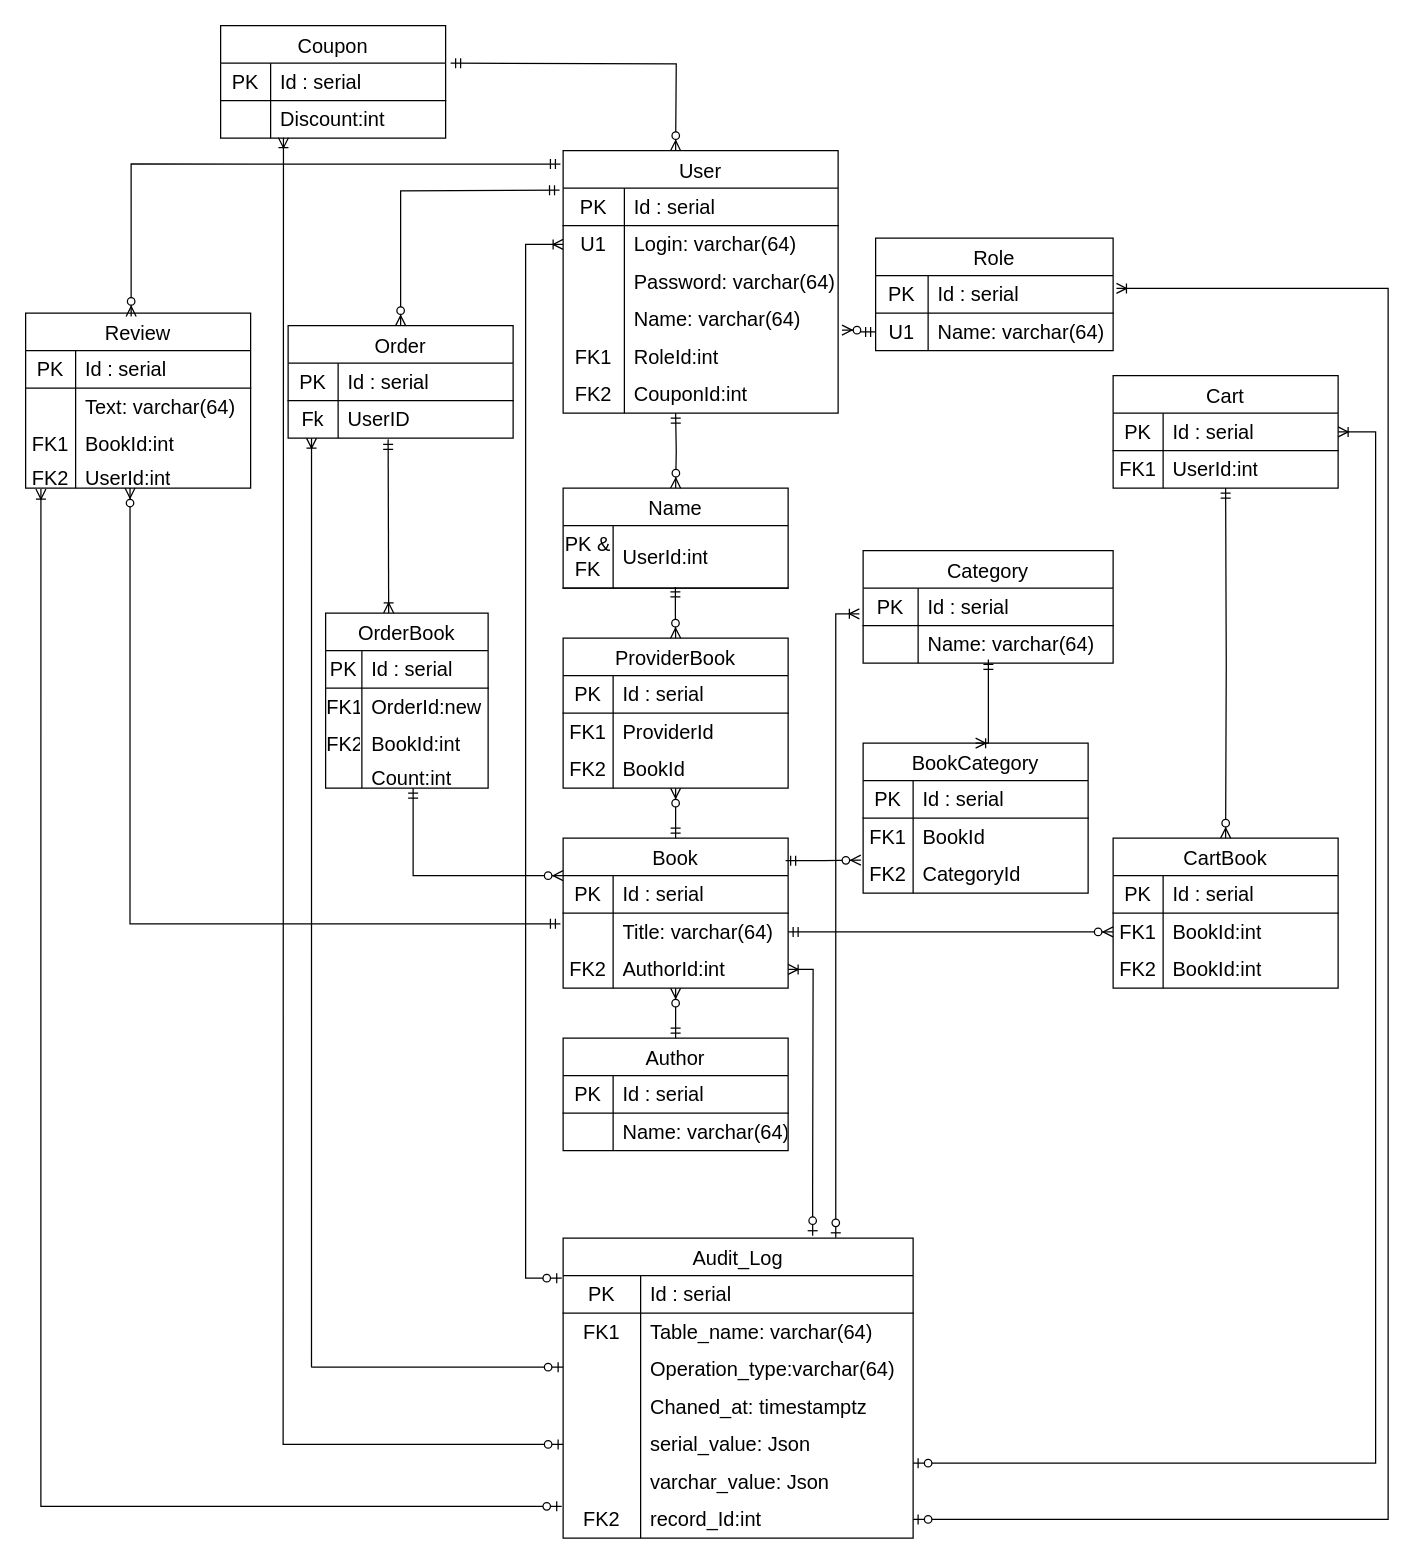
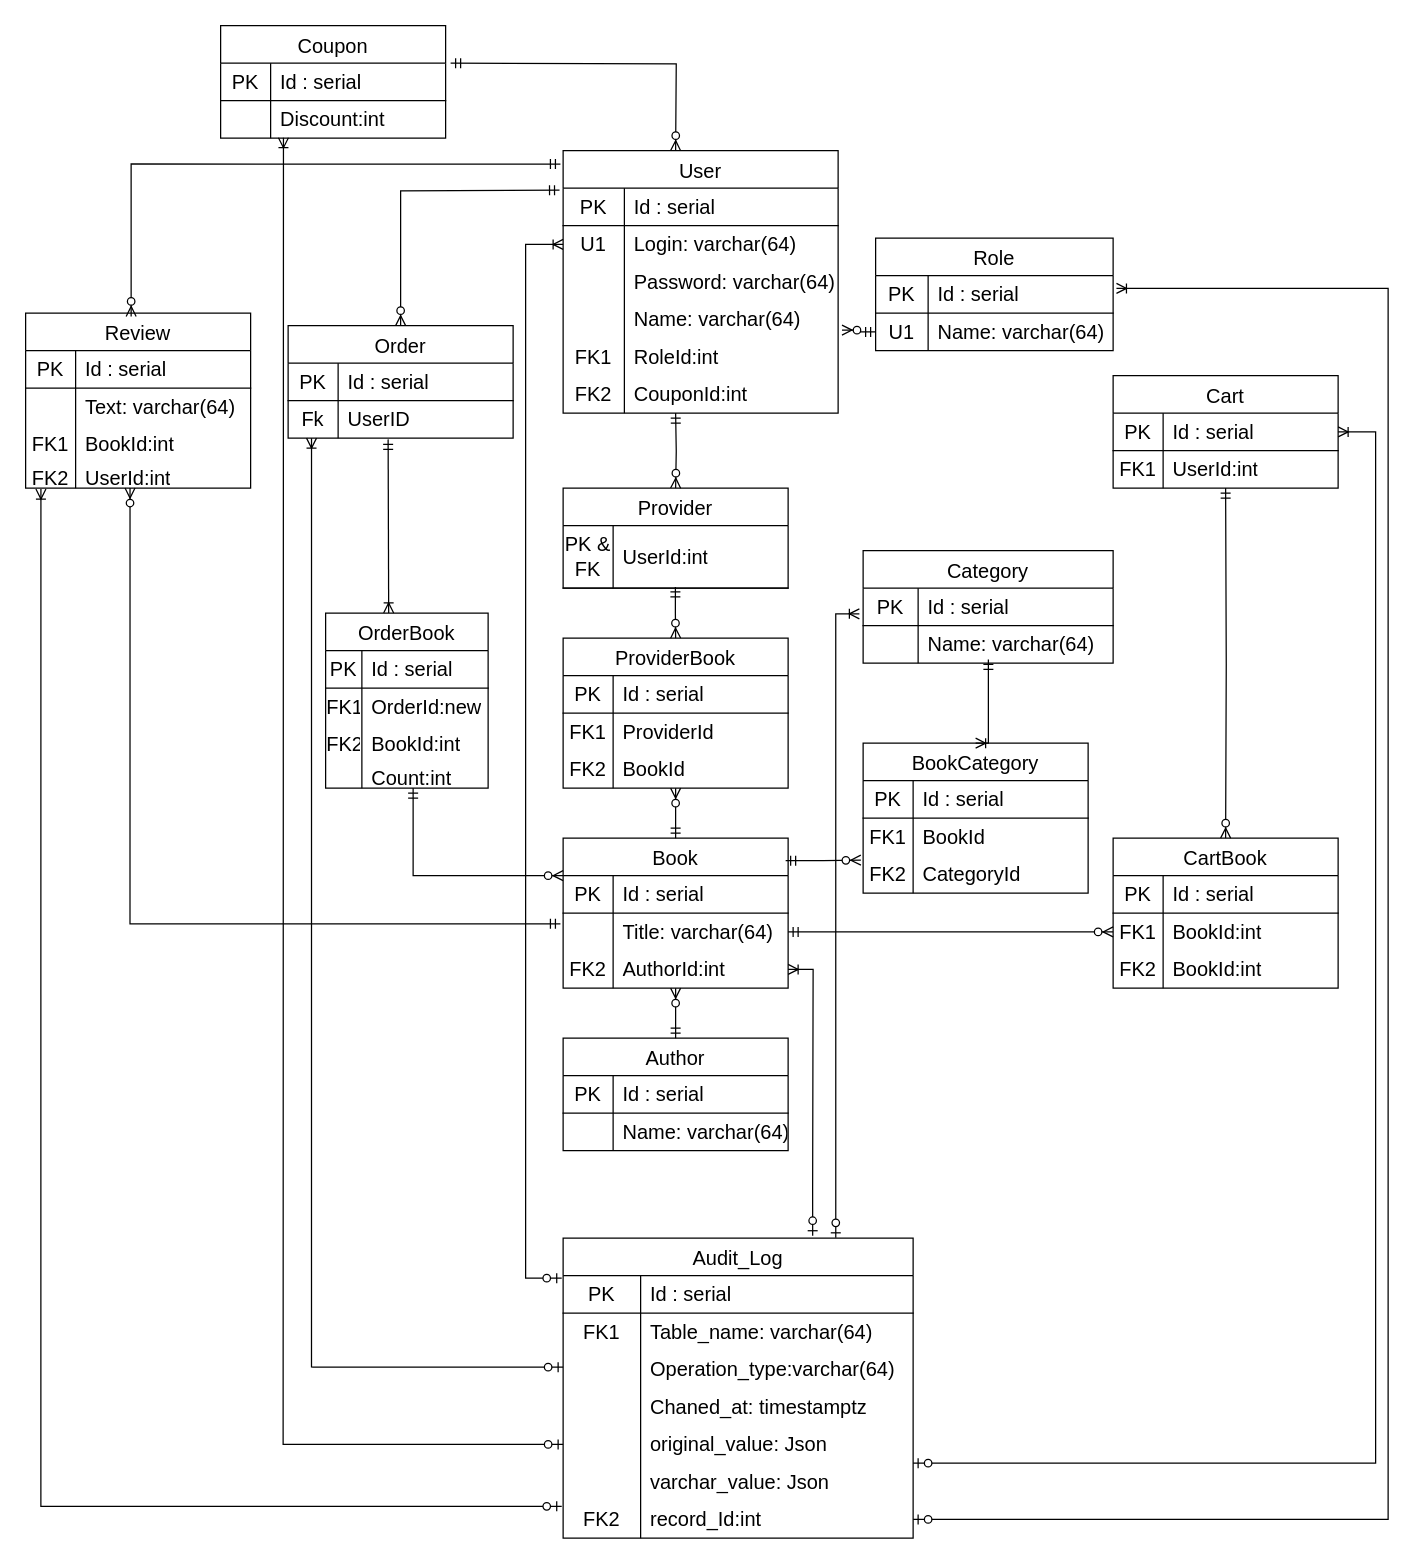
(675, 508) -> (675, 508)
(738, 1444) -> (747, 1444)
